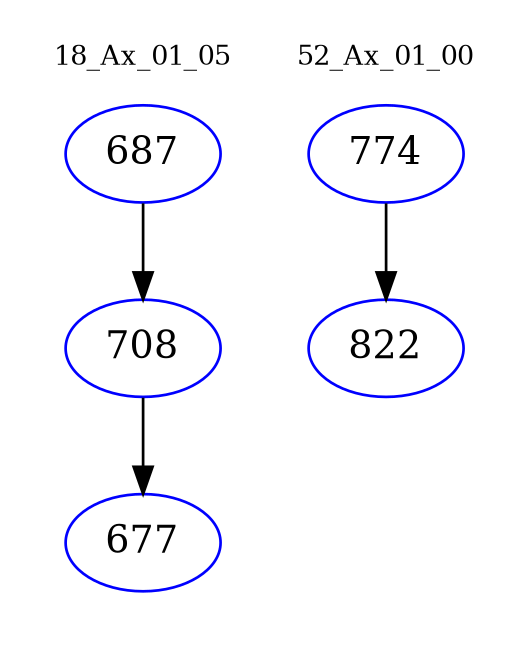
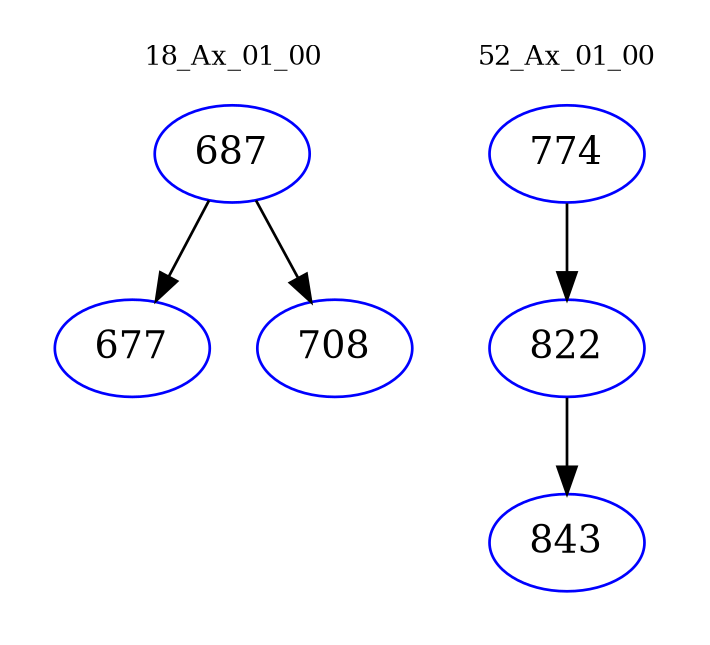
(143, 58) -> (234, 58)
(143, 432) -> (189, 238)
none -> (567, 543)
